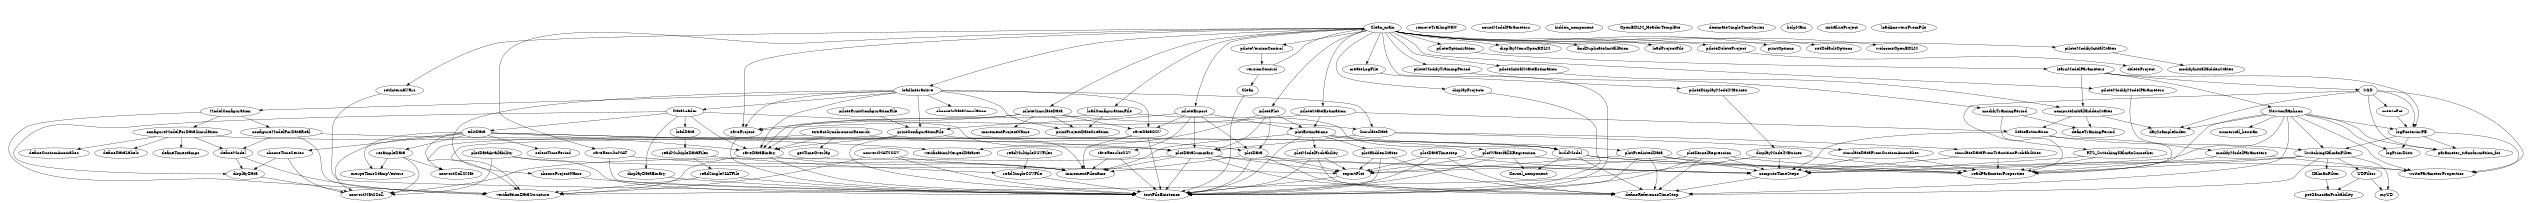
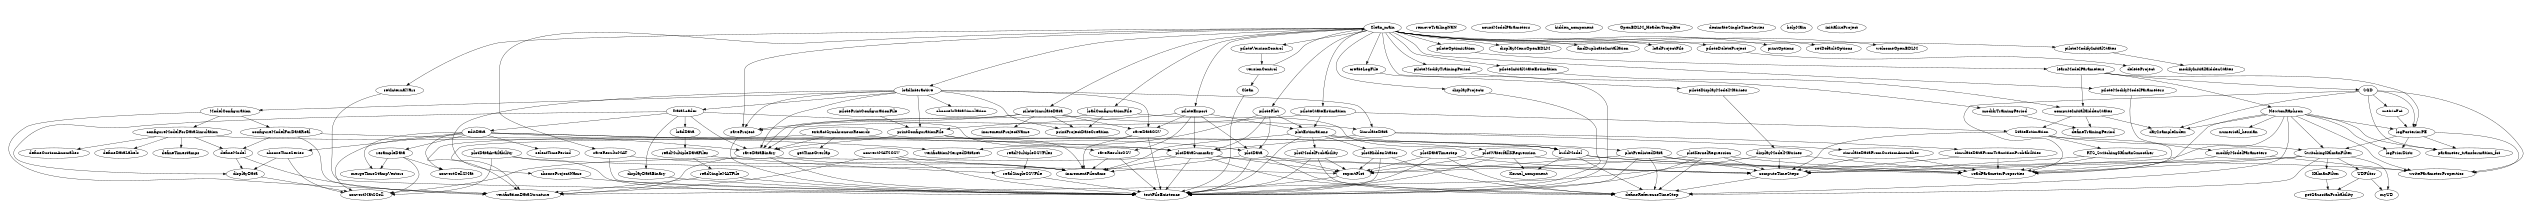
(1904, 28) -> none
(2033, 143) -> (2073, 142)
(961, 182) -> (1018, 143)
